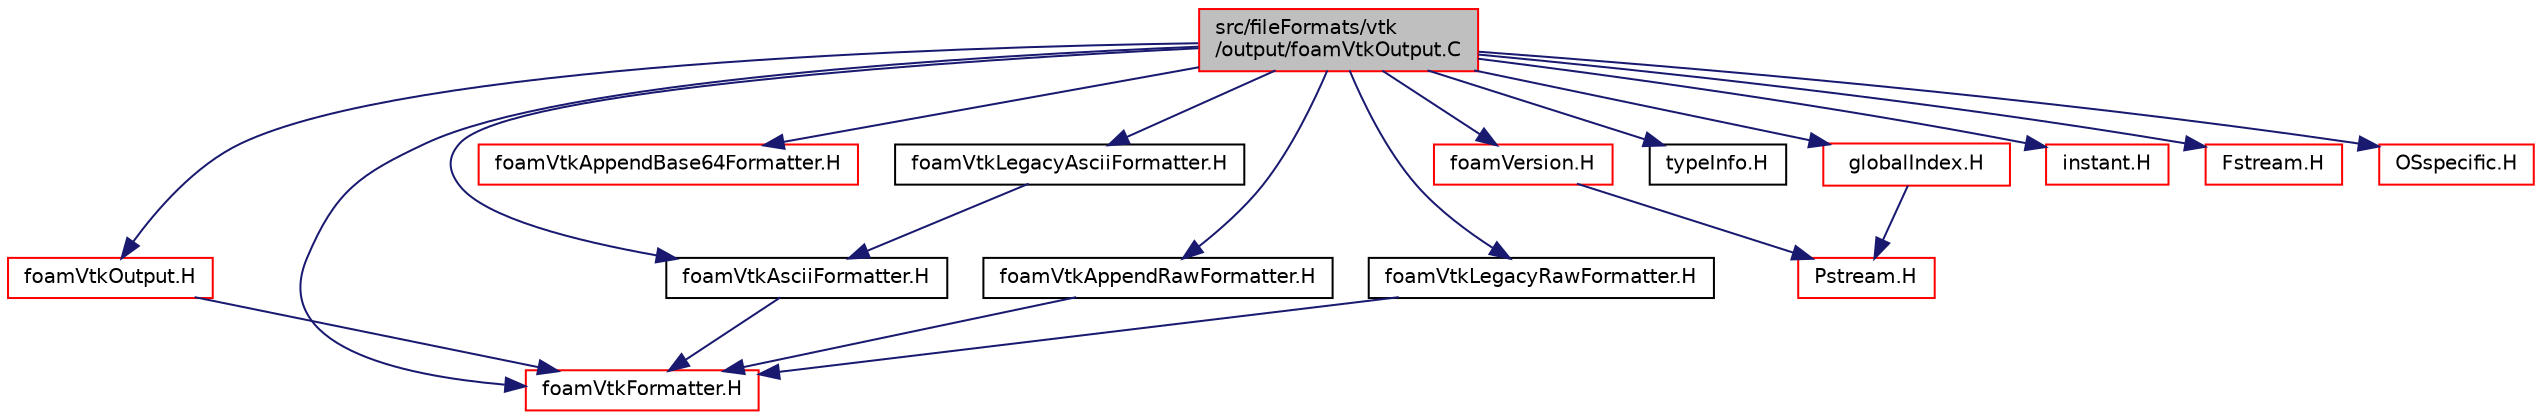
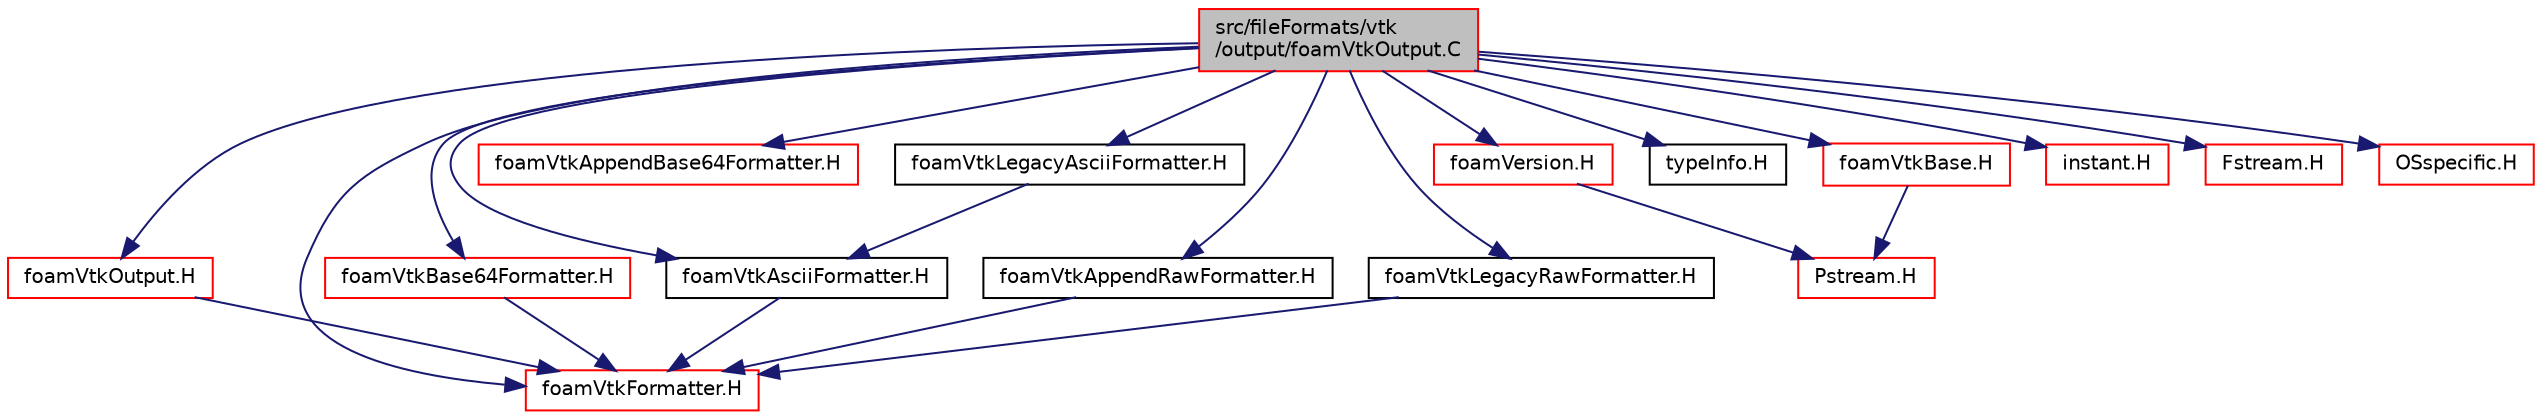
(1917, 165) -> (1917, 165)
none -> (478, 278)
